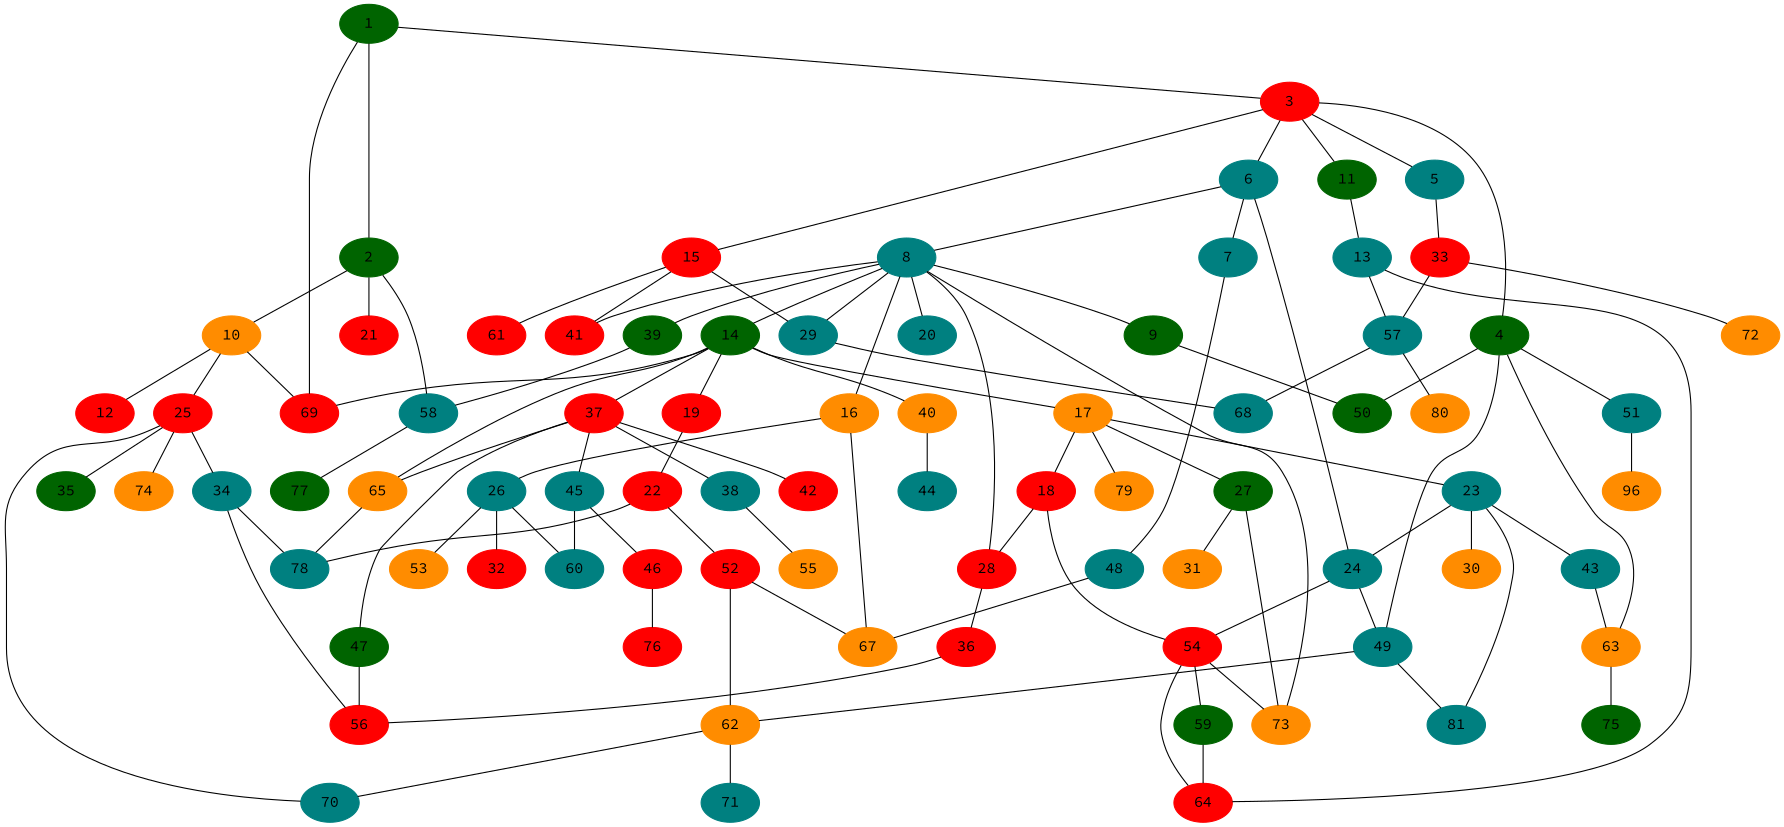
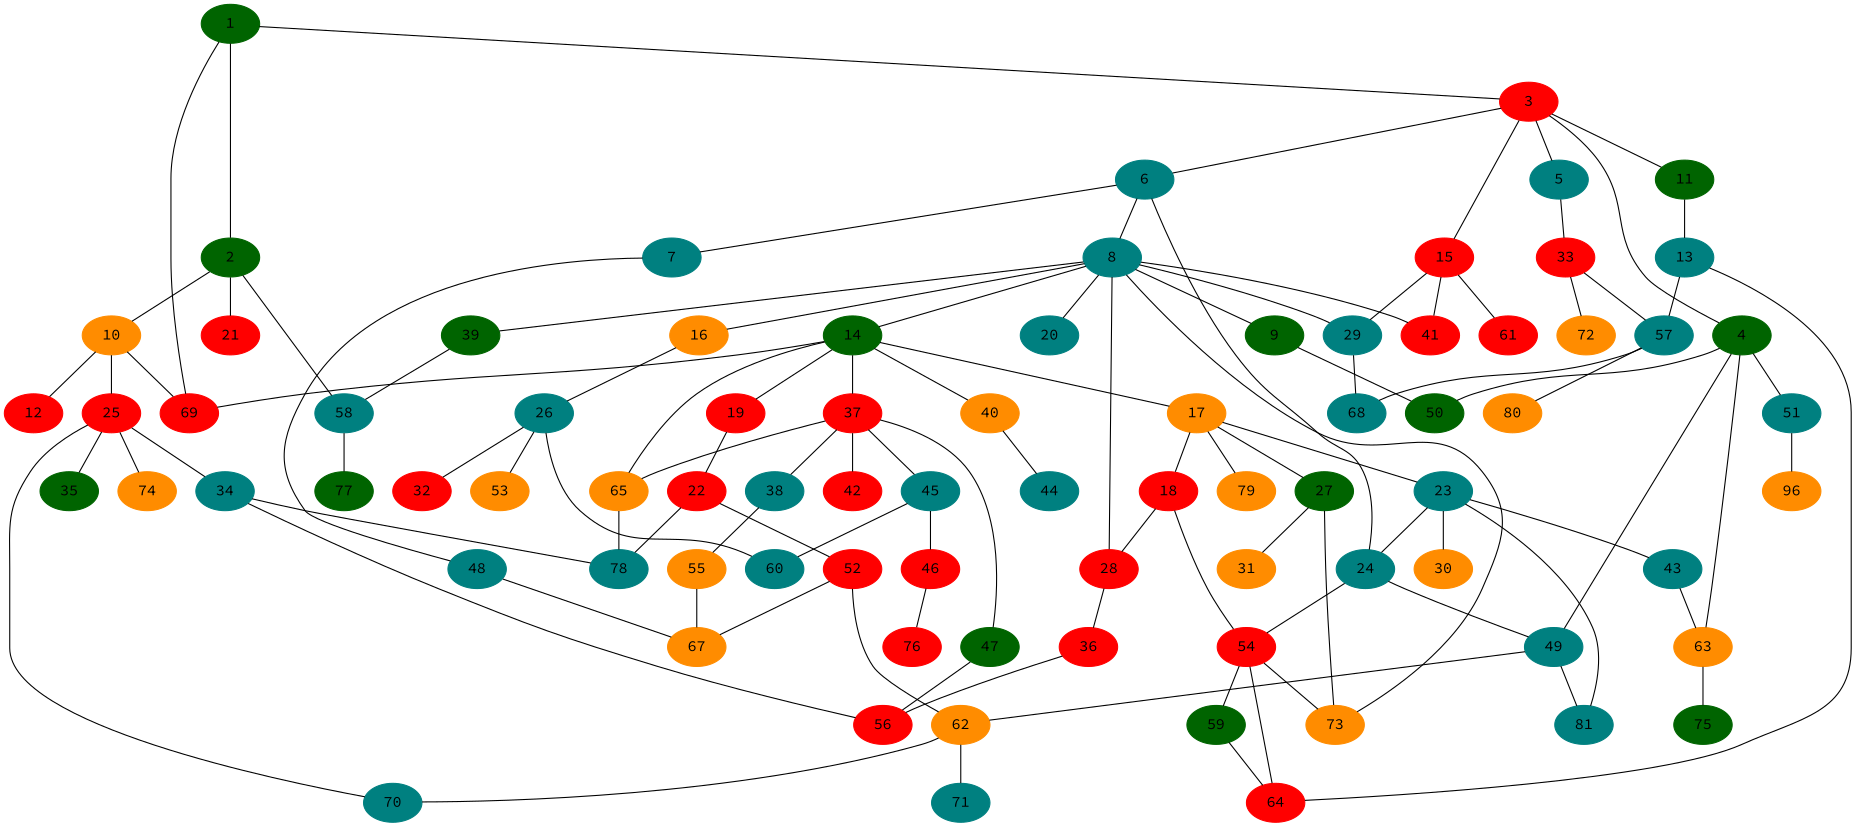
(859, 530) -> (697, 608)
